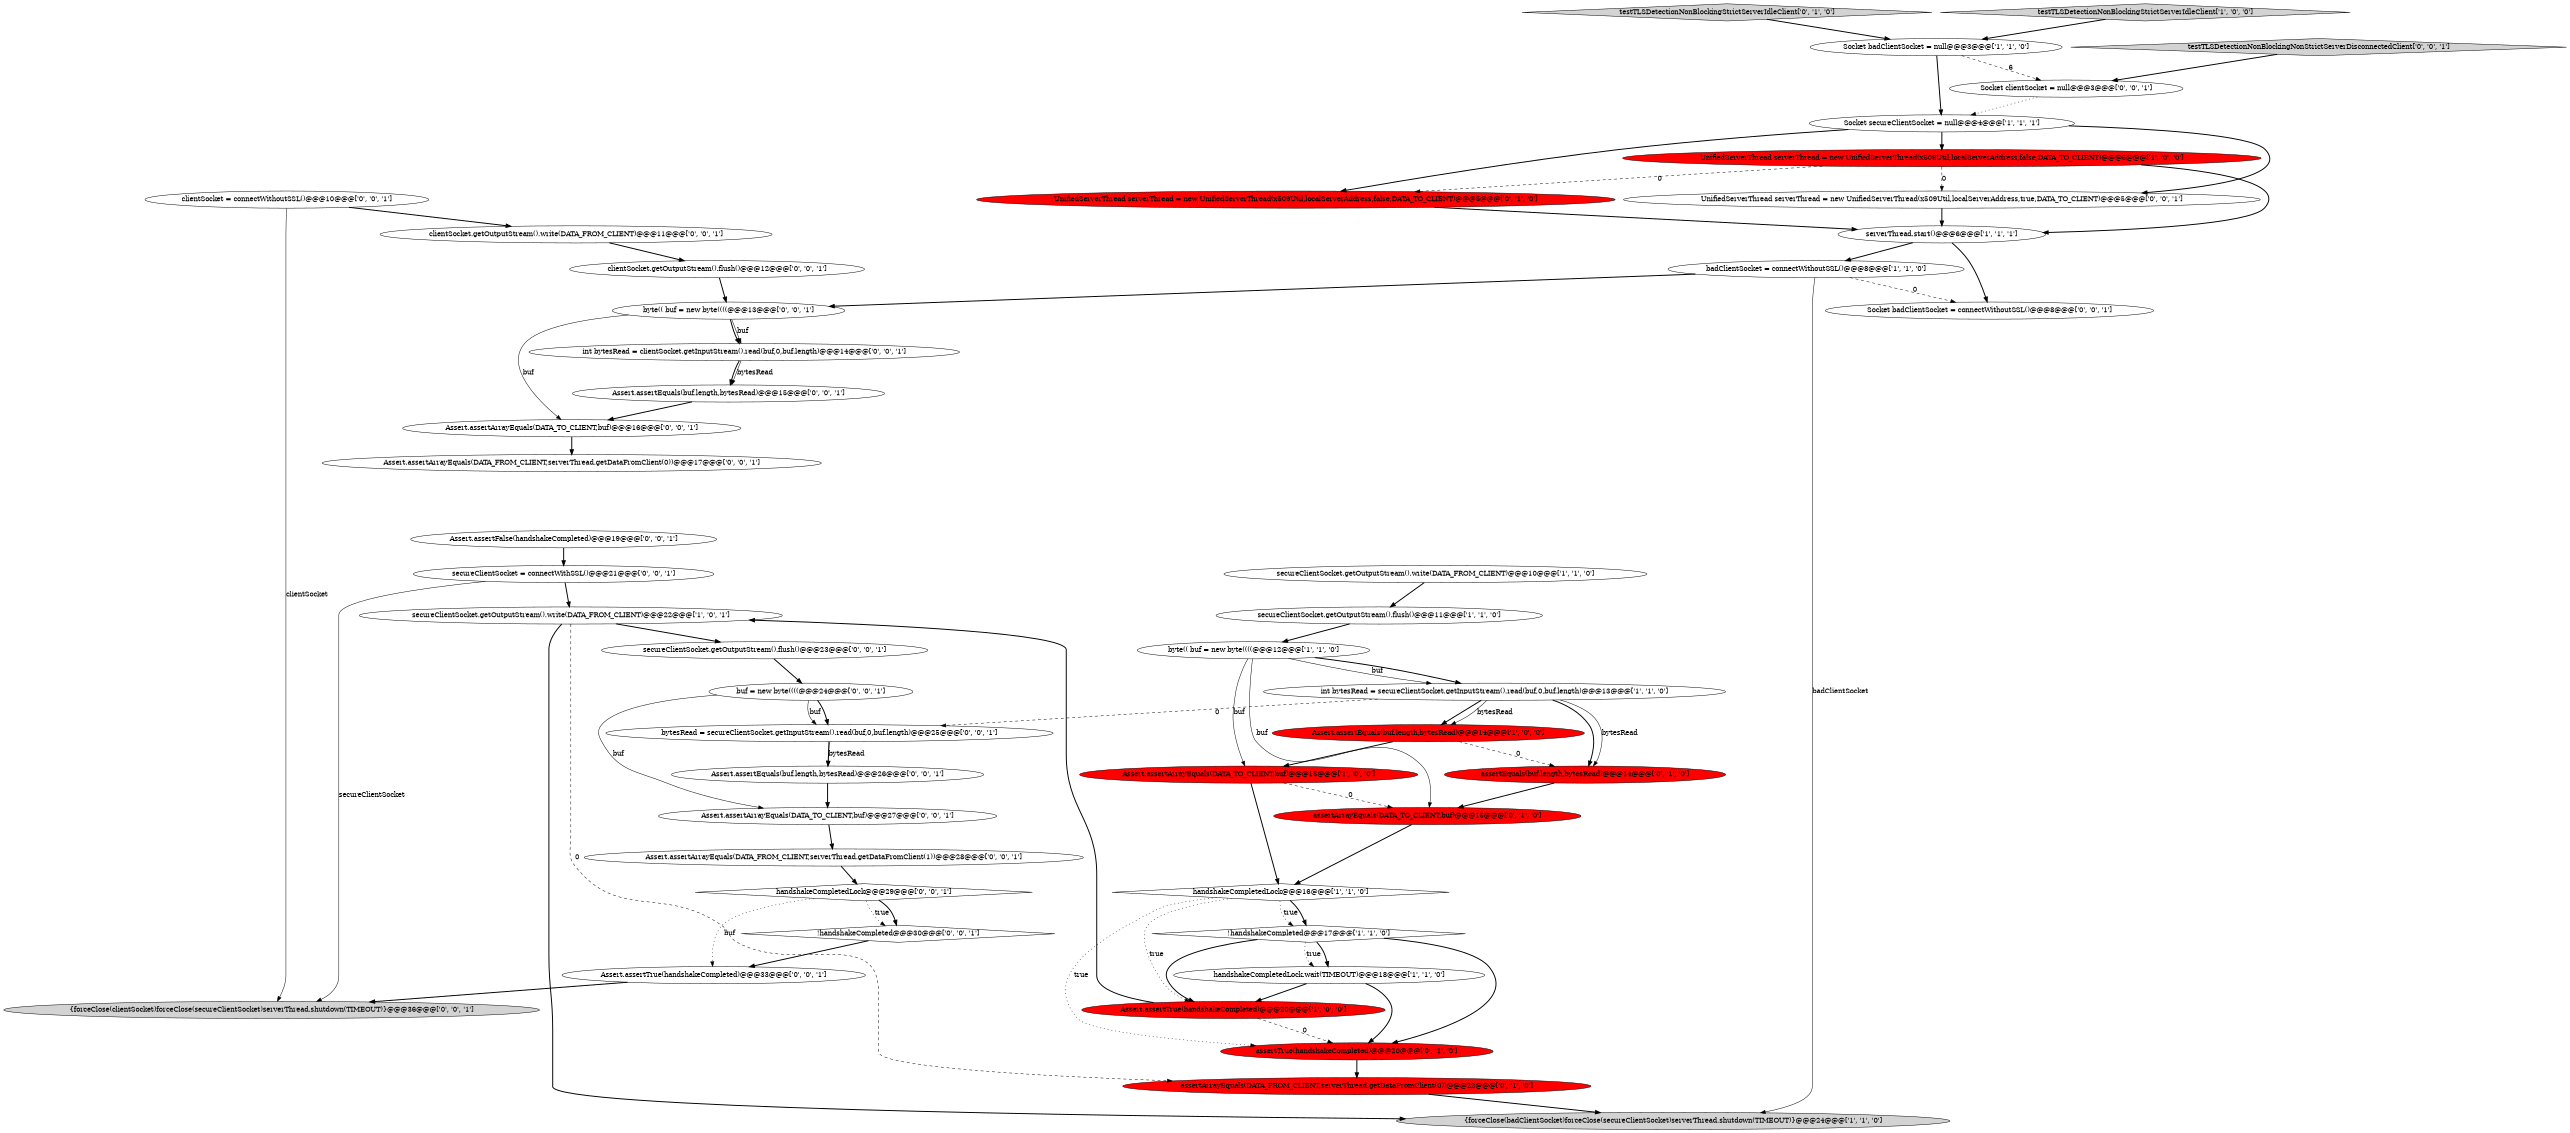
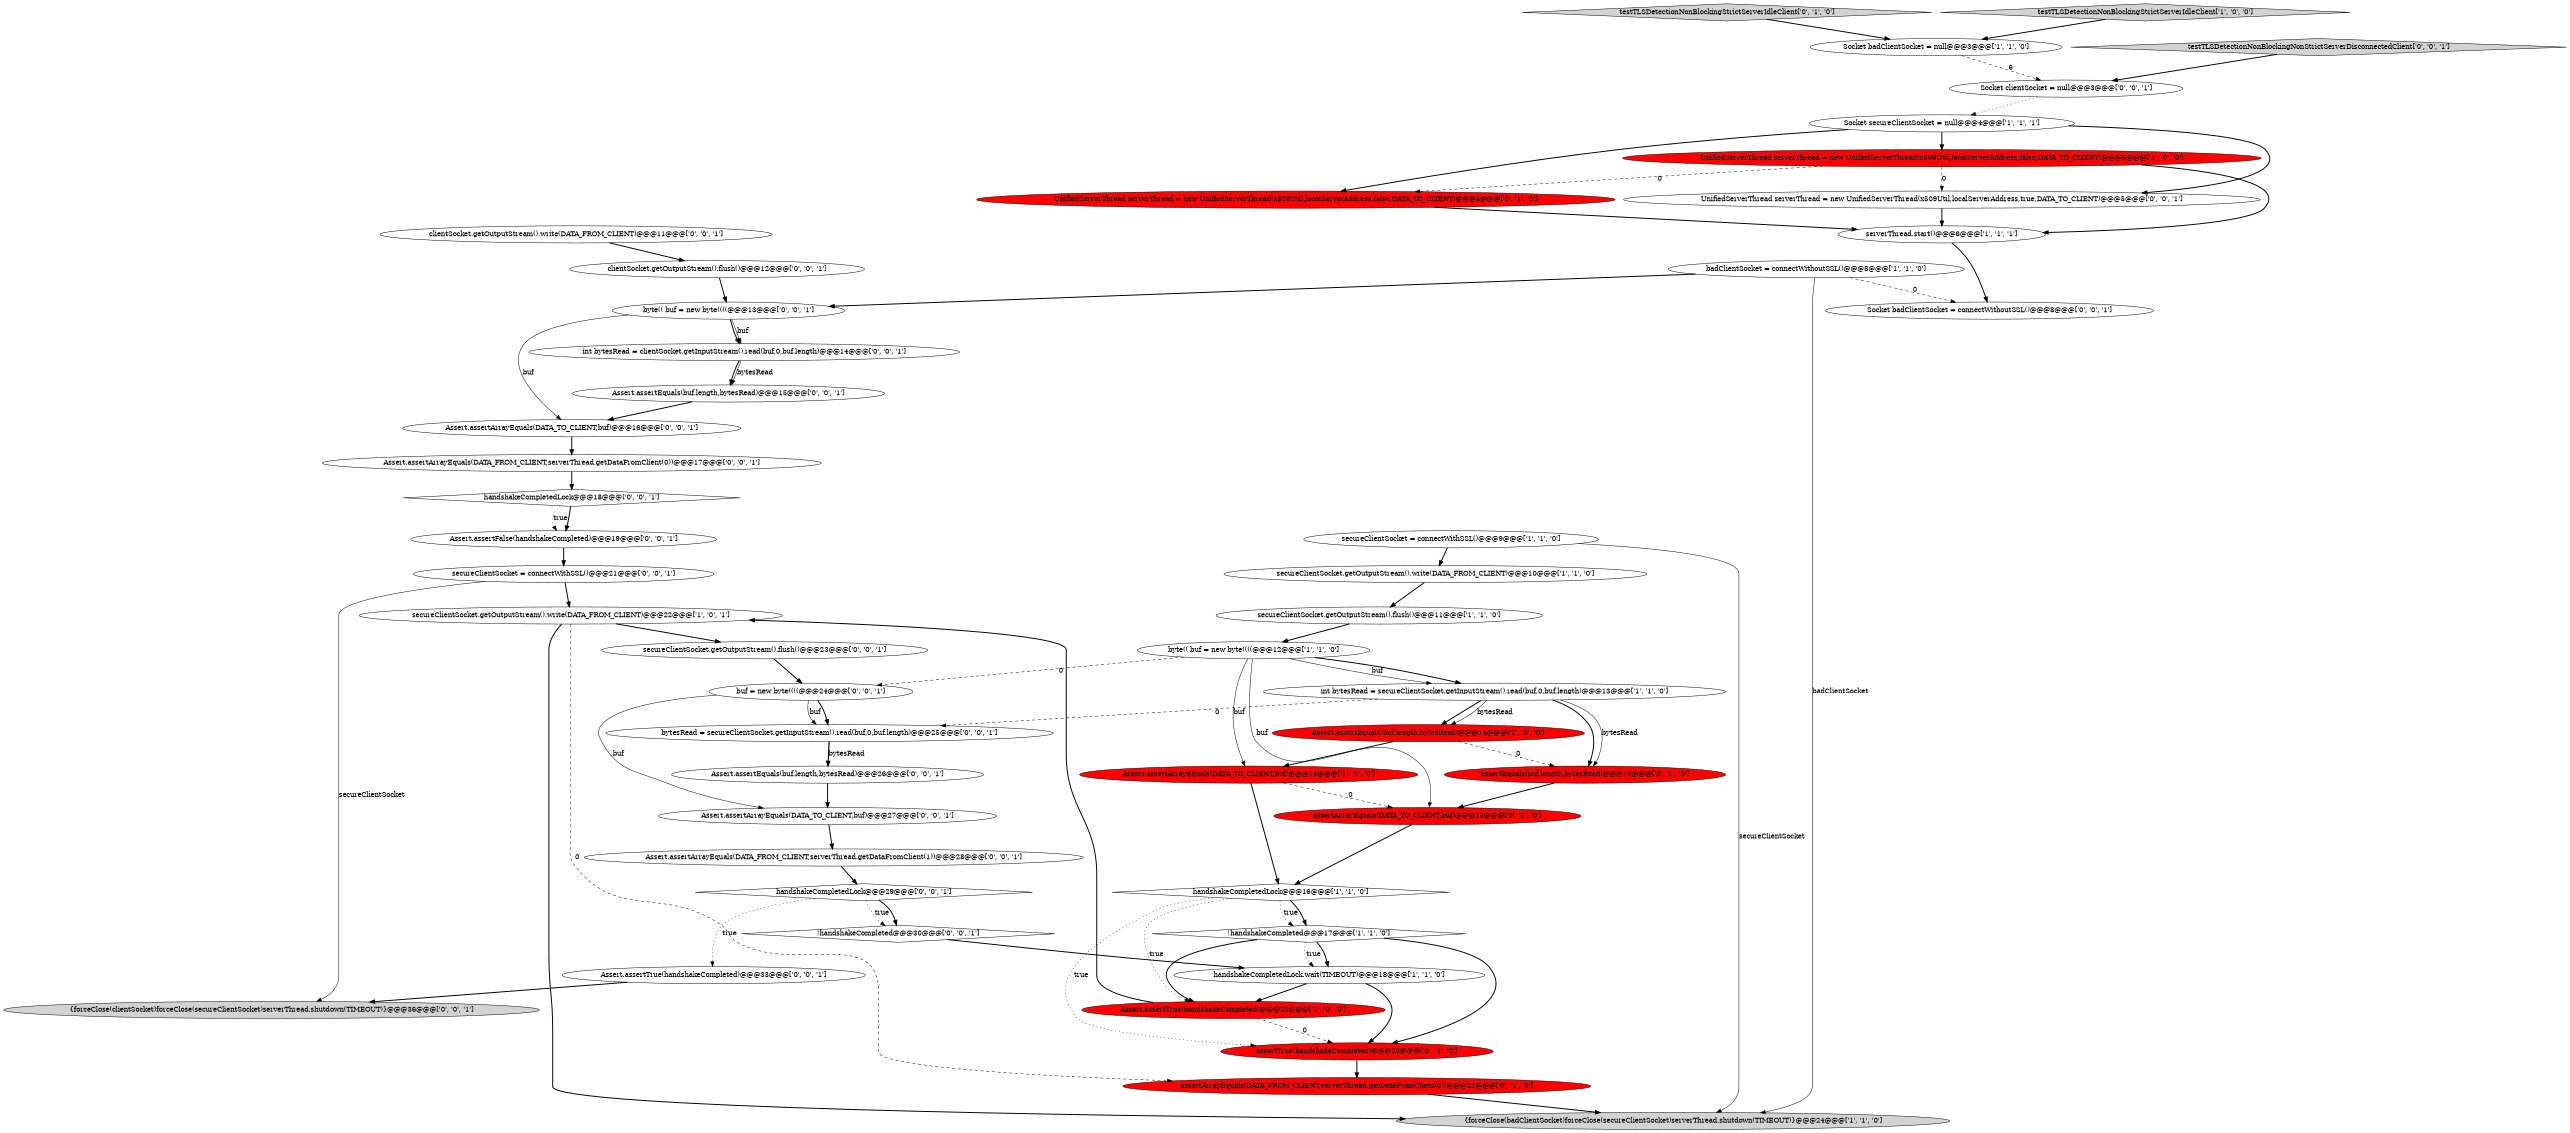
(1939, 83) -> none
(287, 200) -> none
(1882, 251) -> none
none -> (572, 498)
none -> (1451, 539)
none -> (1033, 671)
(730, 934) -> (730, 934)
(820, 951) -> (1093, 955)
